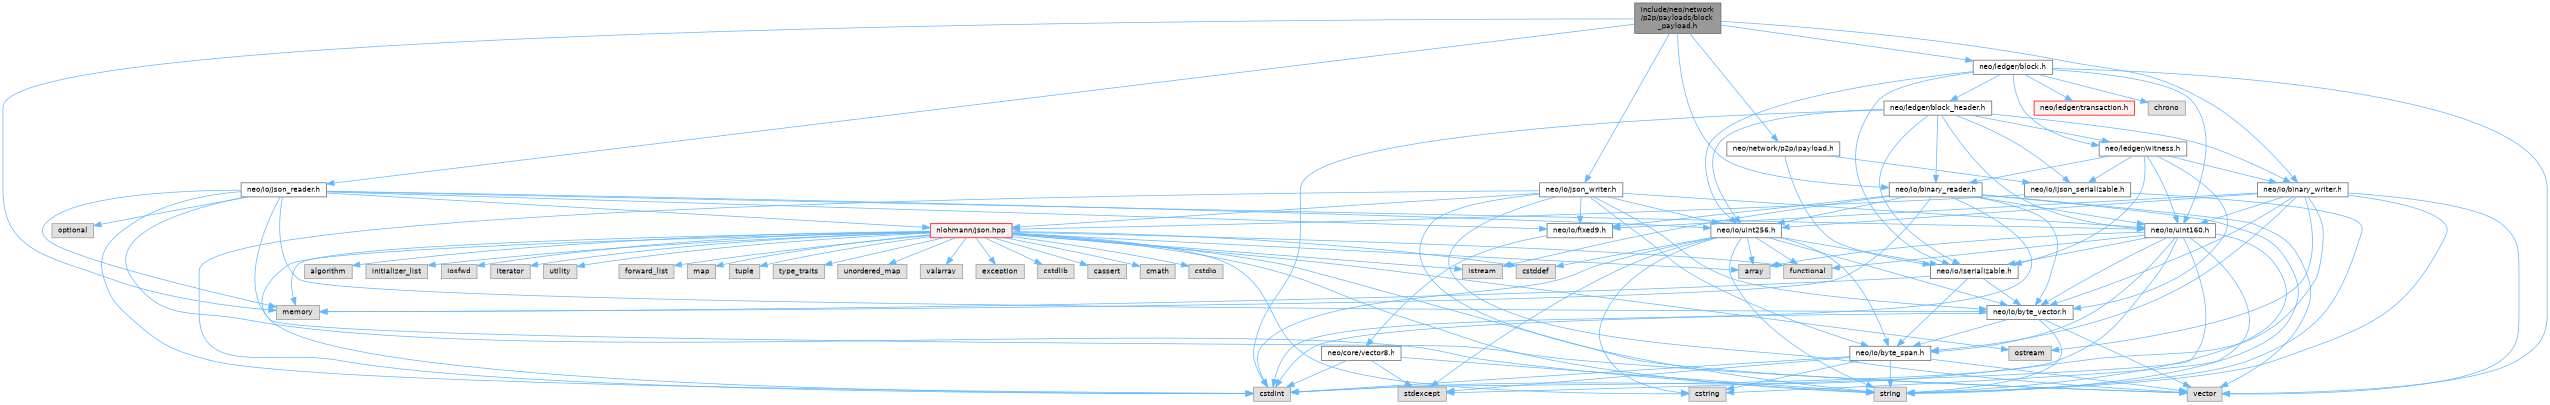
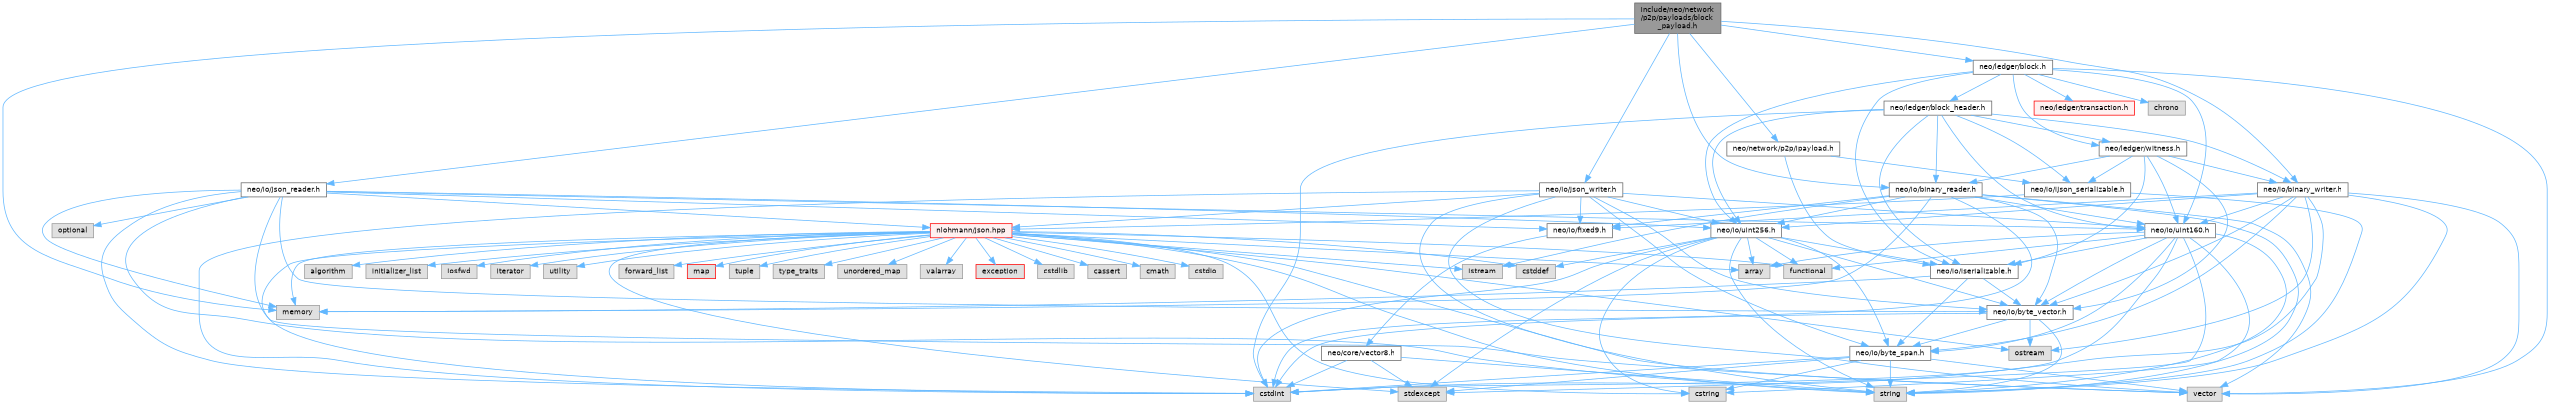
(701, 272) -> (701, 272)
(1000, 272) -> (1000, 272)
none -> (830, 336)
(2114, 352) -> (2030, 329)
